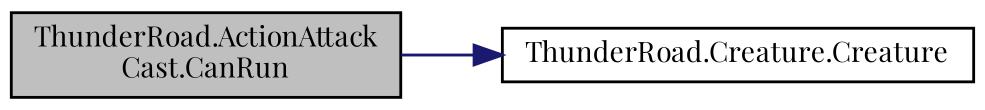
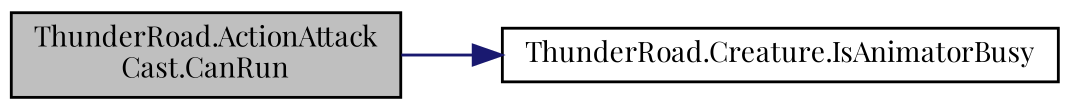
(738, 55) -> (780, 55)
